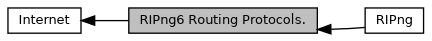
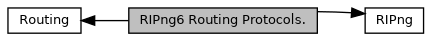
(44, 21) -> (44, 21)
(348, 29) -> (335, 12)
